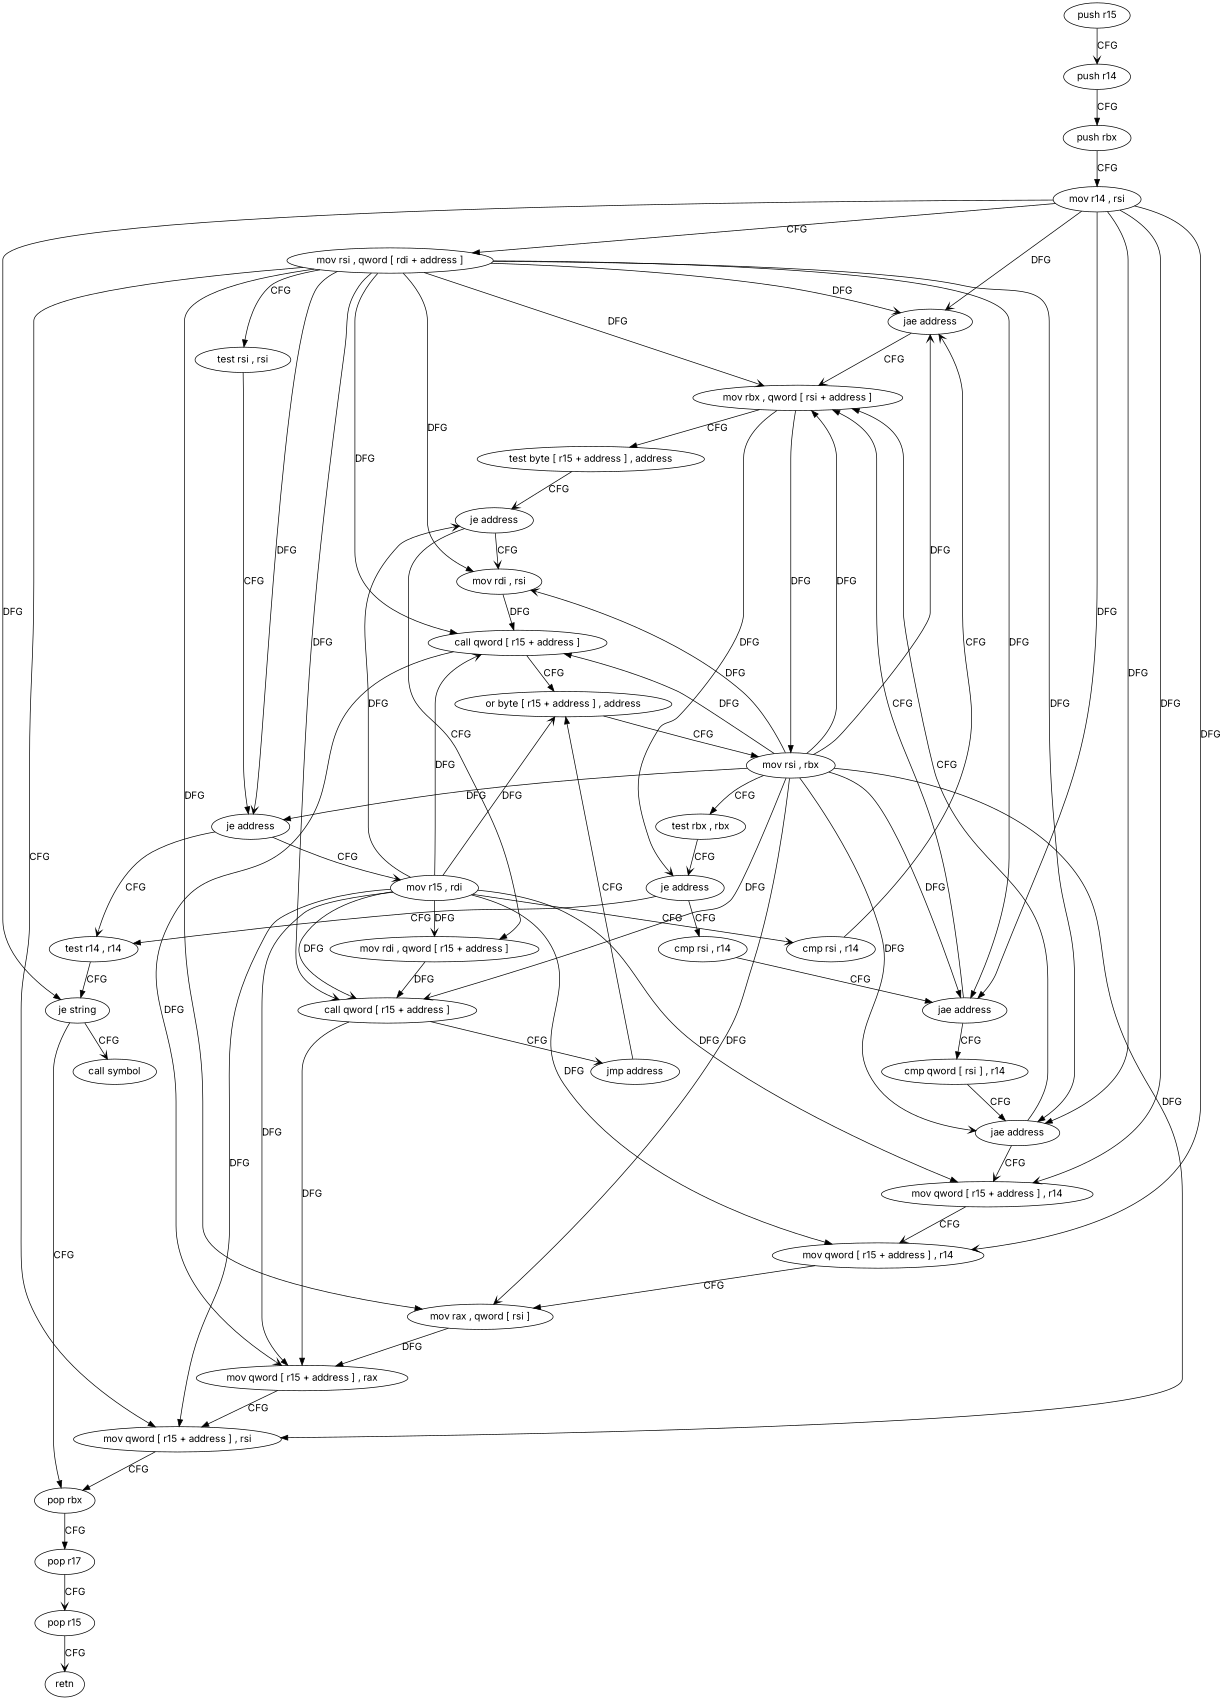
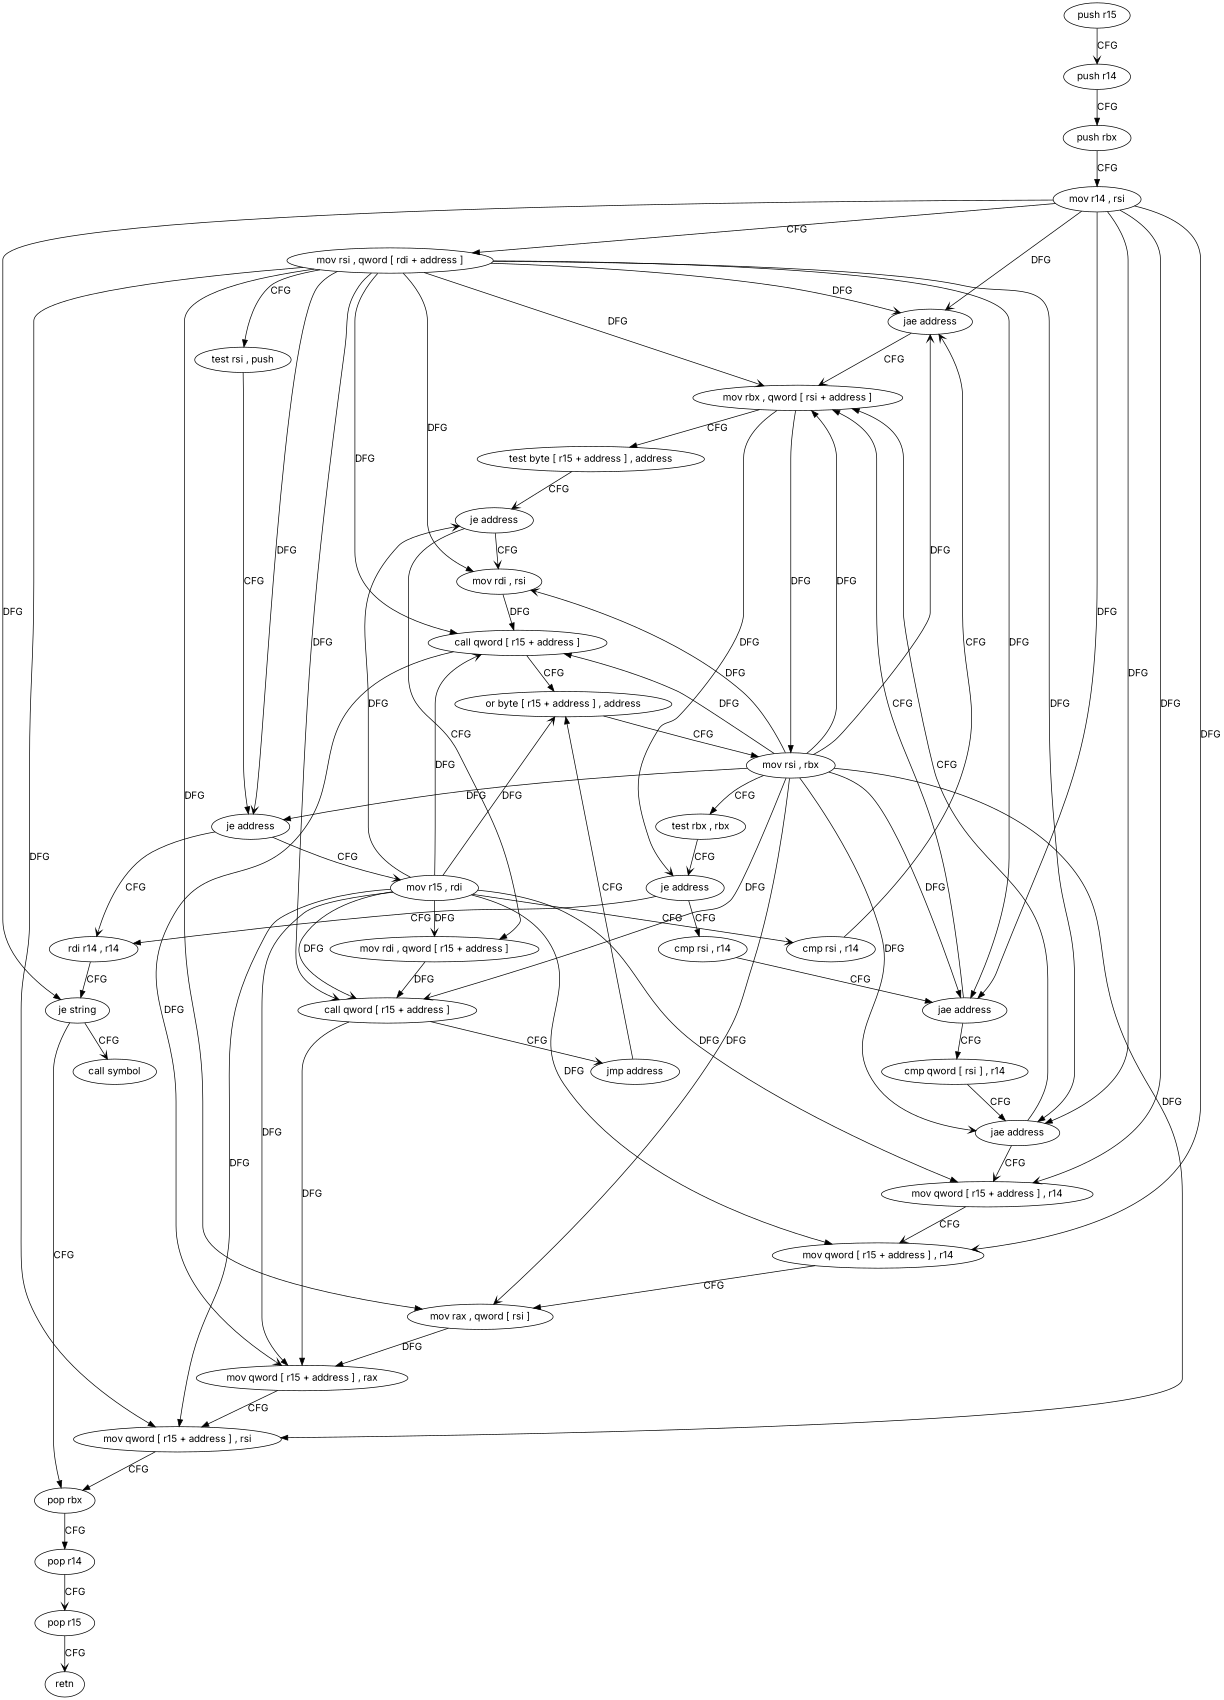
(243, 360) -> (243, 360)
(40, 857) -> (40, 857)
(94, 949) -> (94, 949)
(65, 1562) -> (65, 1562)
